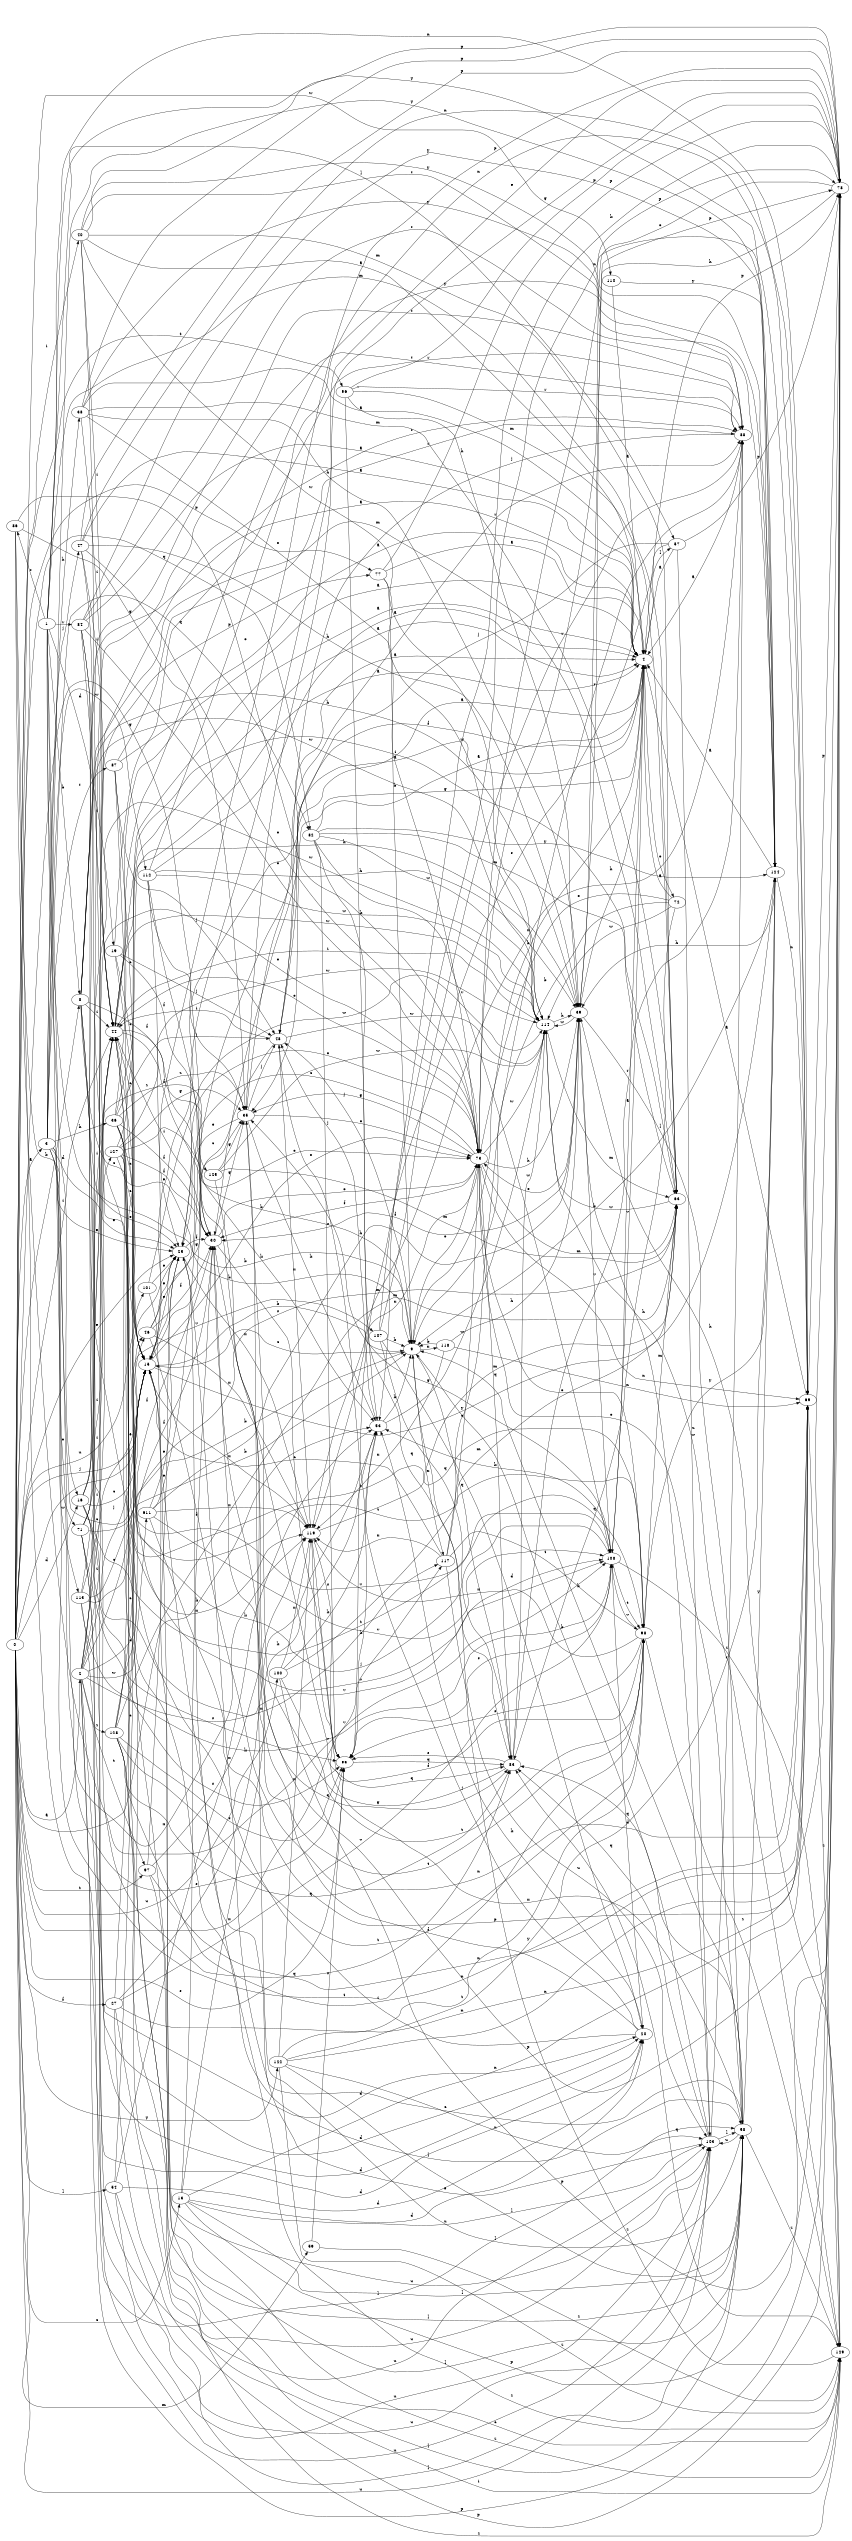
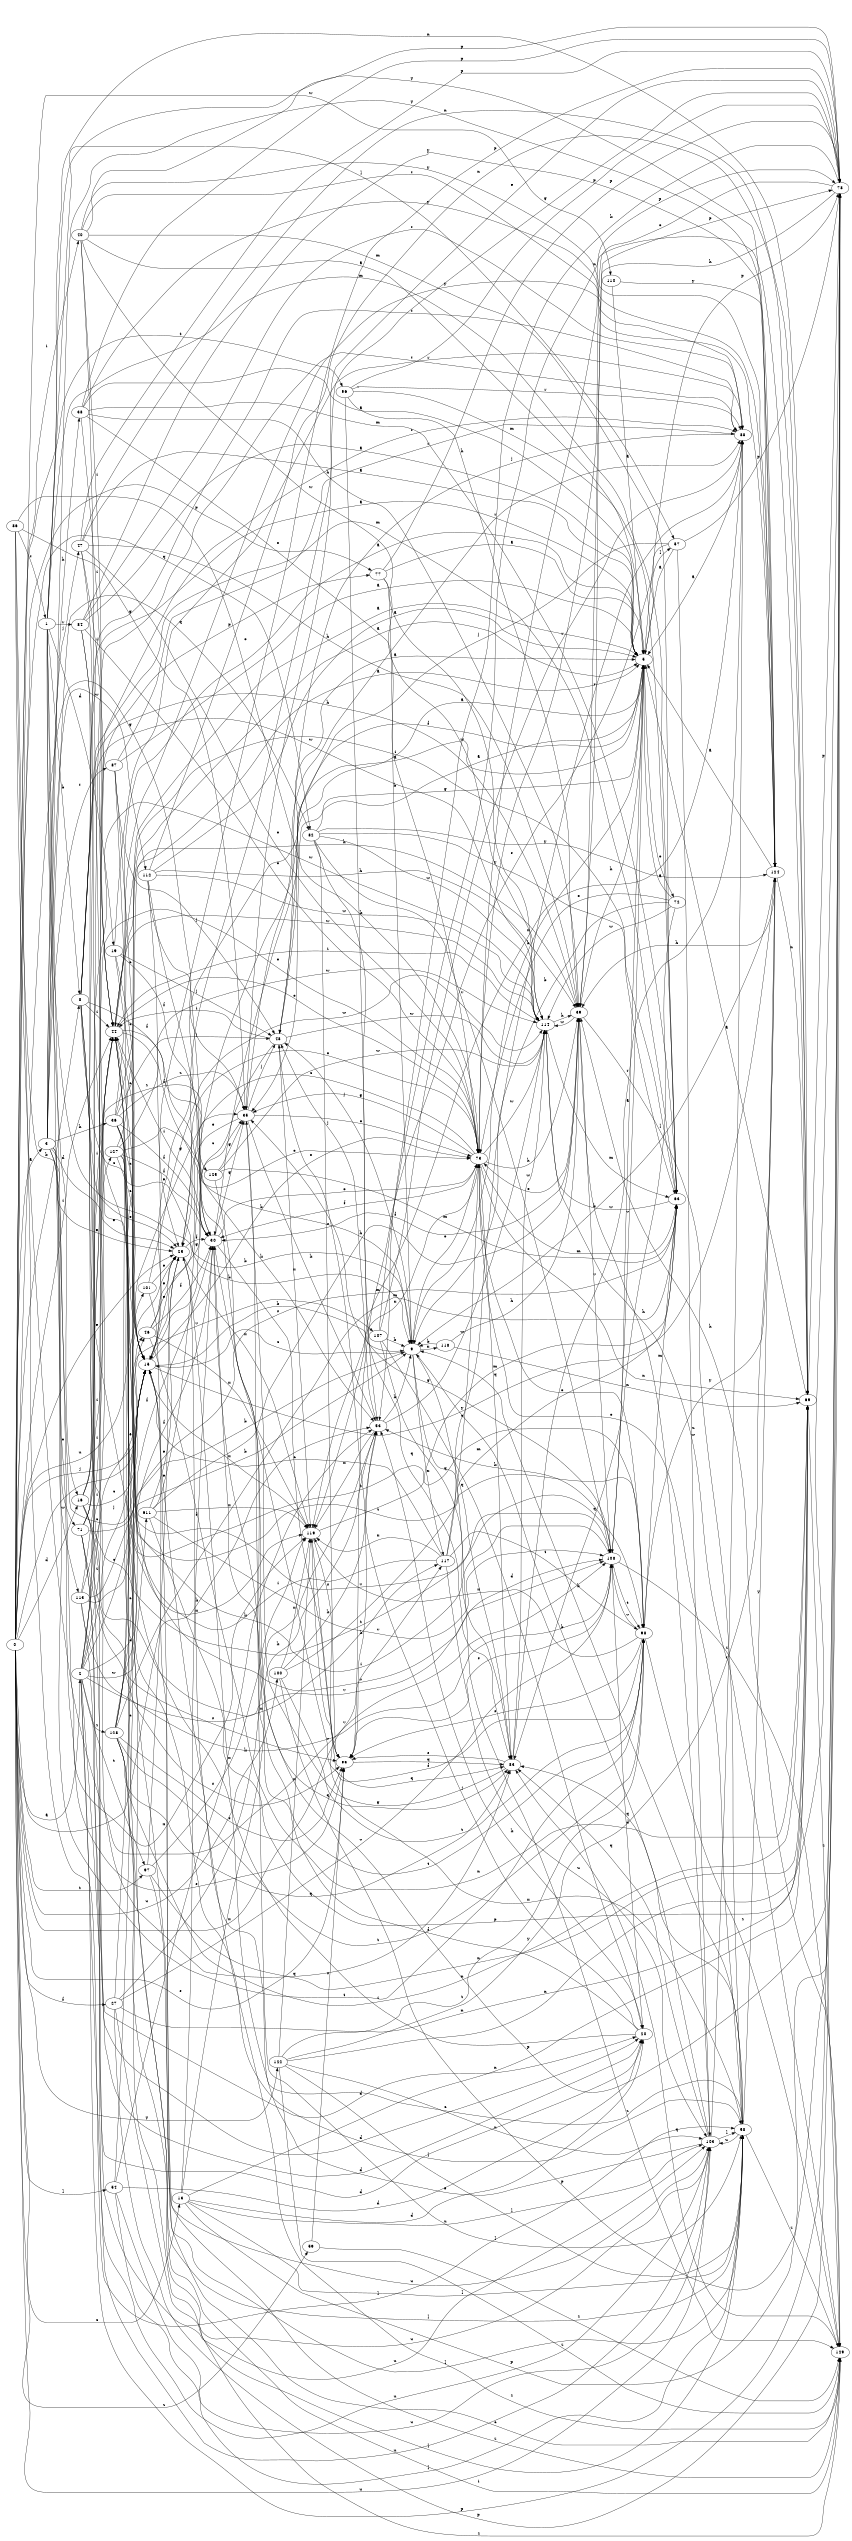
(32, 577) -> (34, 572)
(644, 660) -> (644, 660)
(96, 827) -> (134, 1473)
(496, 862) -> (496, 862)
(175, 1100) -> (137, 1288)
(395, 1448) -> (346, 1478)
(361, 1664) -> (361, 1664)
(515, 1971) -> (548, 1875)
(164, 2405) -> (164, 2405)
